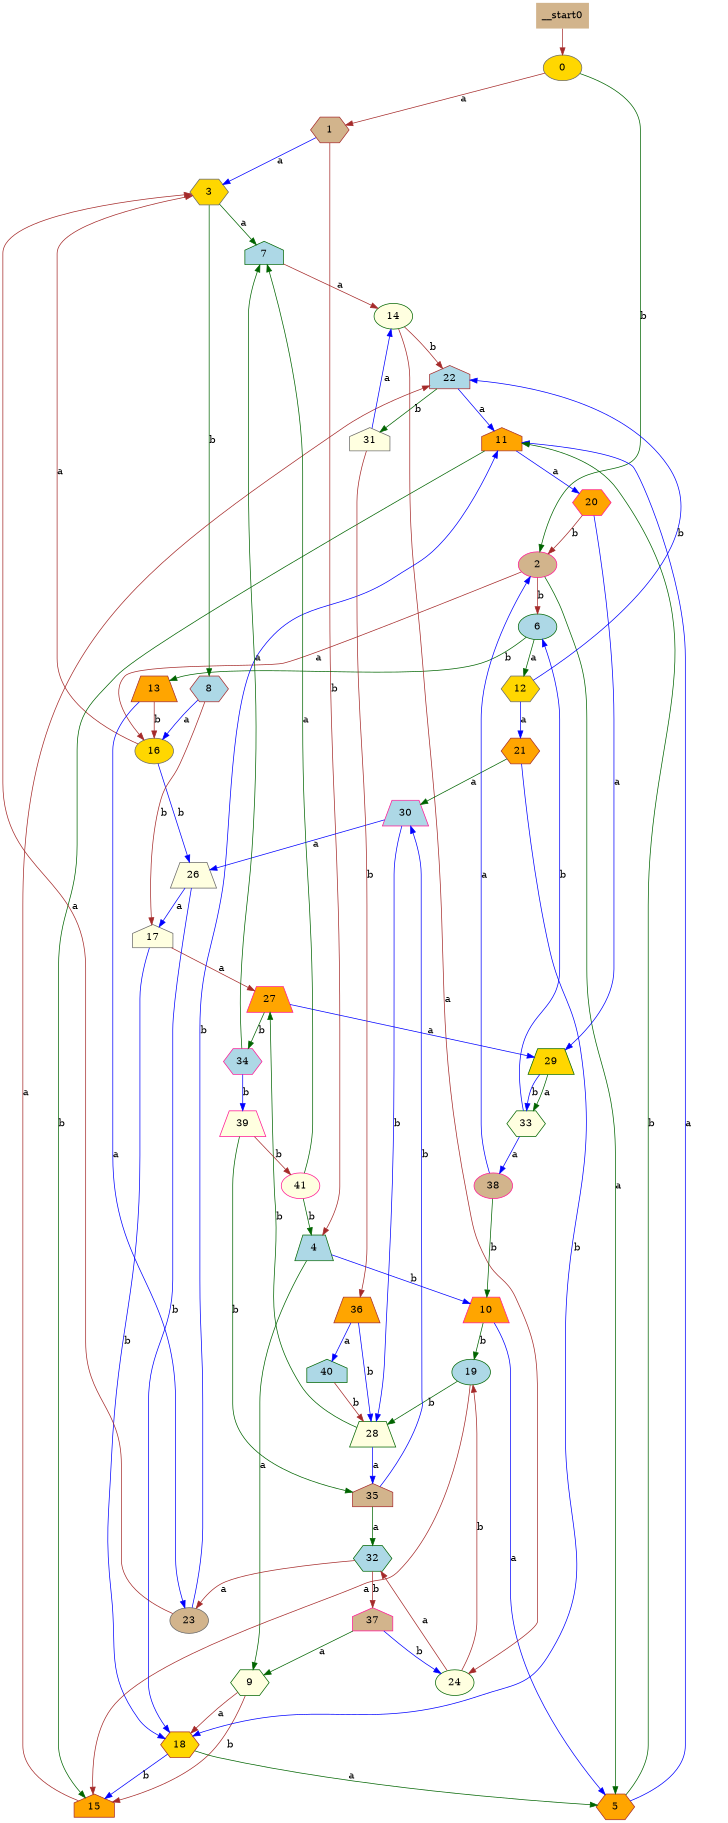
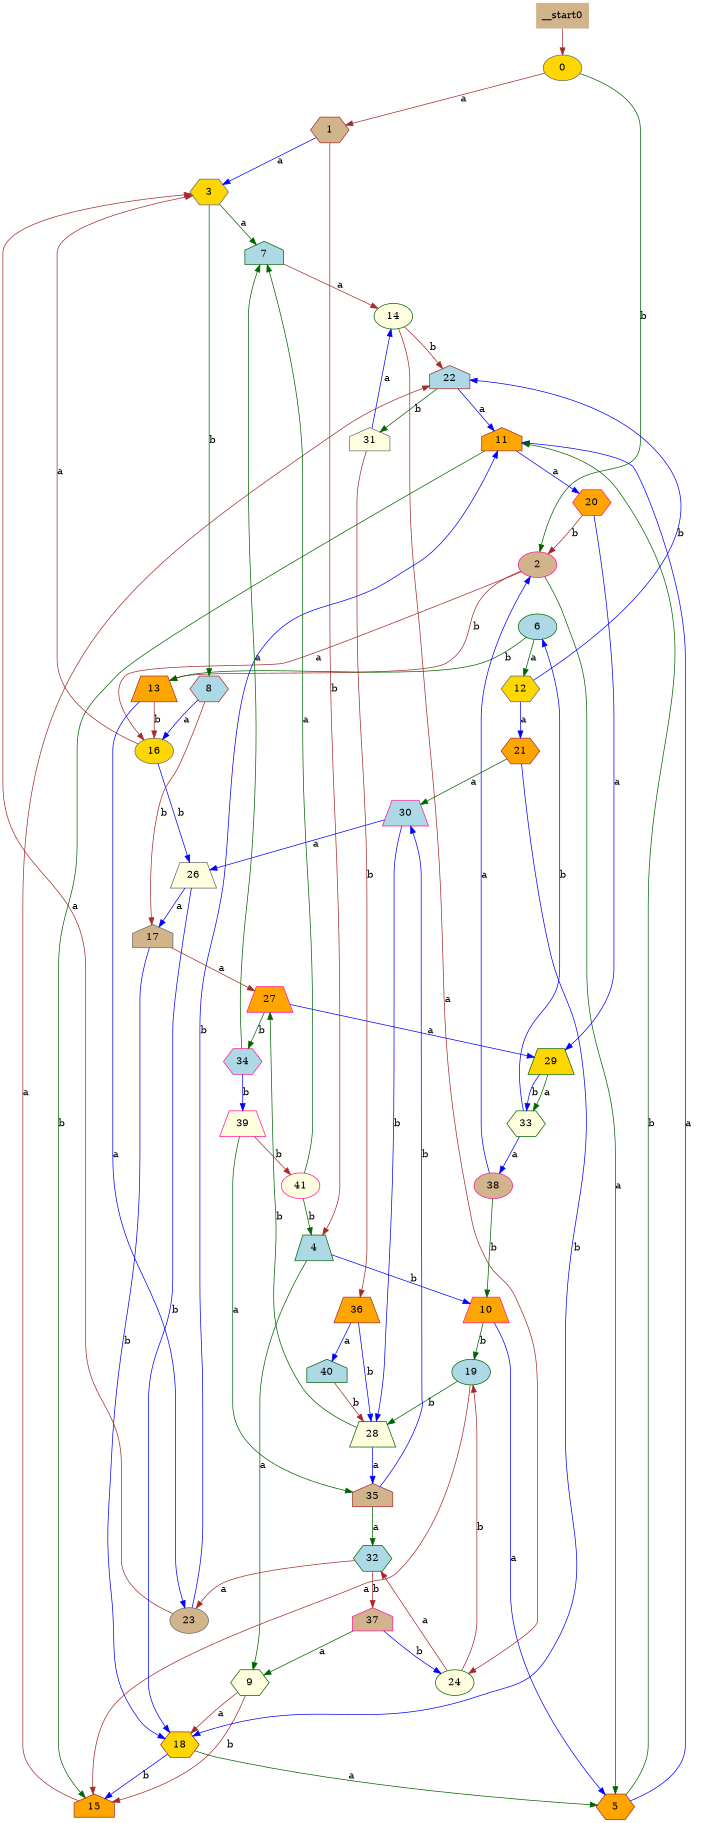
(538, 592) -> (442, 664)
(153, 937) -> (153, 937)
(236, 1310) -> (236, 1310)
